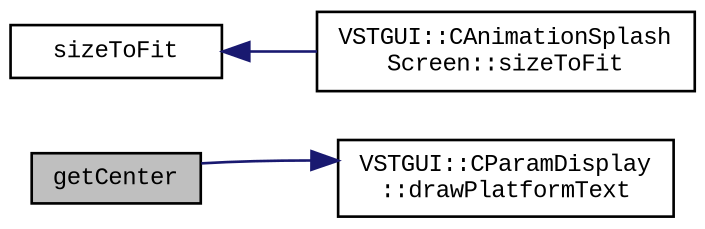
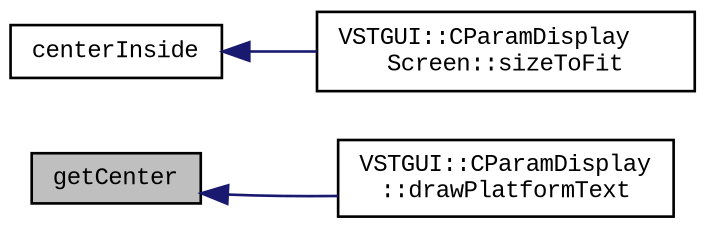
(116, 52) -> (116, 52)
(506, 52) -> (506, 52)
(256, 161) -> (283, 196)
